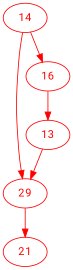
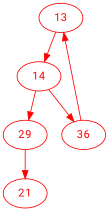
(48, 76) -> (84, 135)
(38, 160) -> (51, 43)
